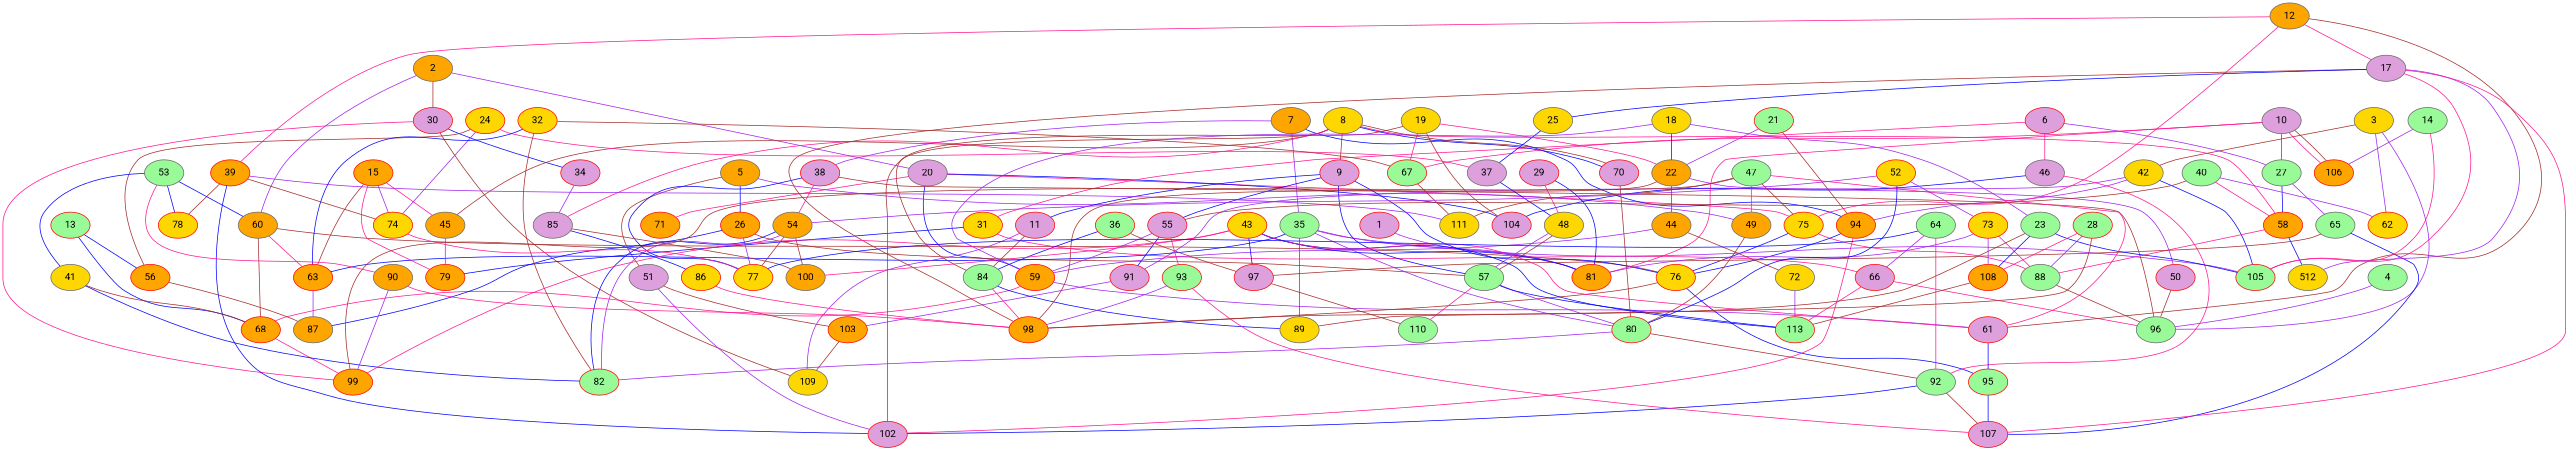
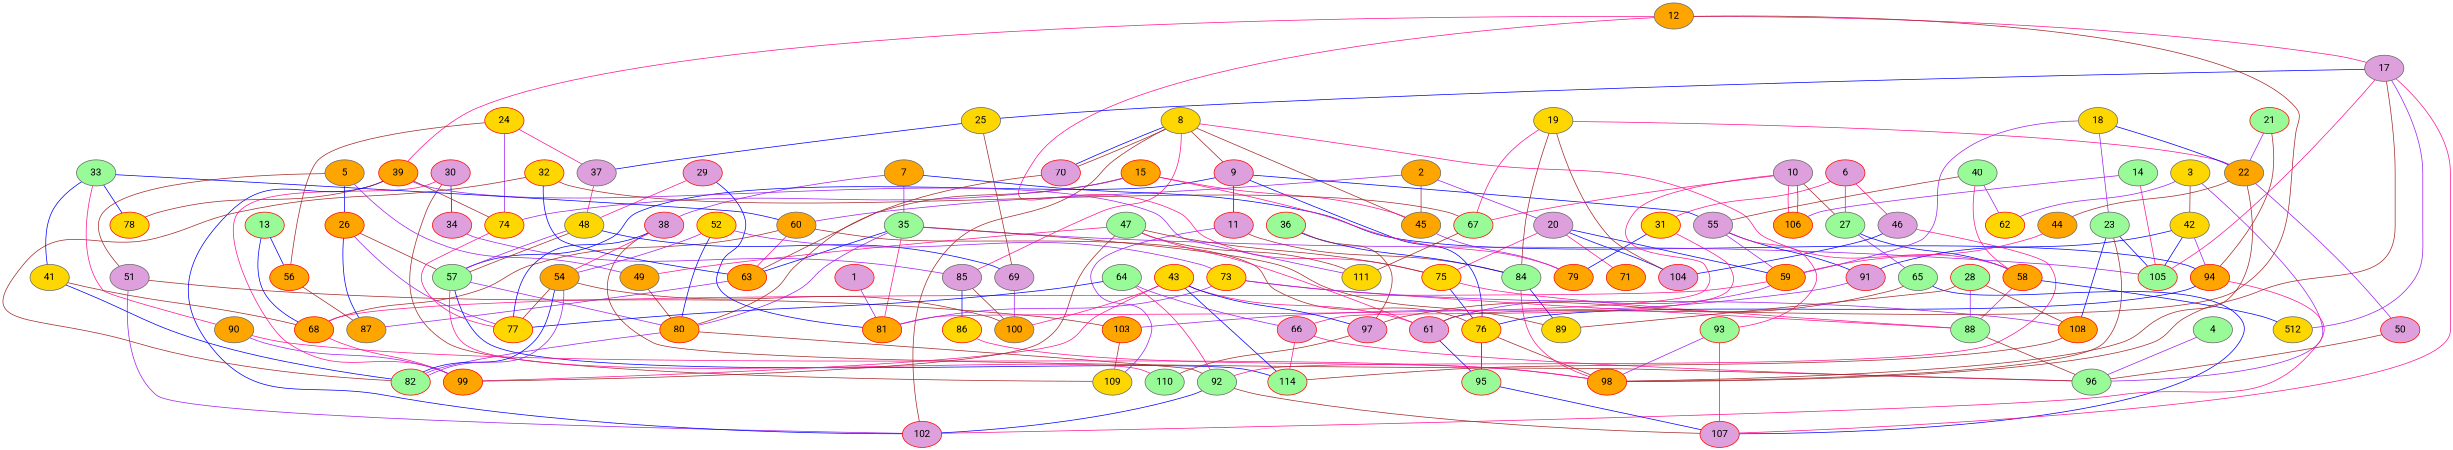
(433, 95) -> (1421, 199)
(164, 173) -> (96, 173)
(1625, 189) -> (2070, 246)
(1525, 199) -> (590, 199)
(1167, 225) -> (1713, 225)
(2052, 246) -> (2020, 302)
(1447, 248) -> (893, 277)
(1419, 252) -> none
(1233, 253) -> (1924, 255)
none -> (1014, 277)
(1795, 277) -> none
(1631, 330) -> (679, 330)
(1795, 330) -> (1287, 382)
(1570, 397) -> (1720, 386)
